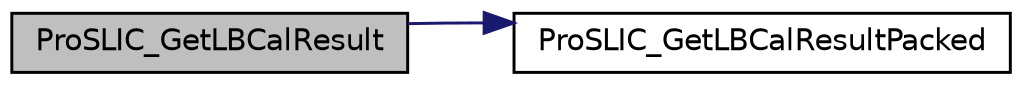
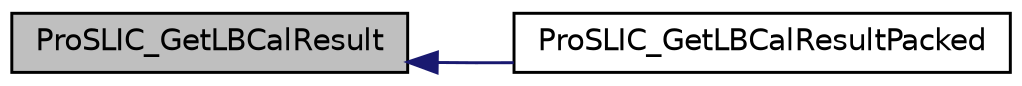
(446, 23) -> (476, 63)
